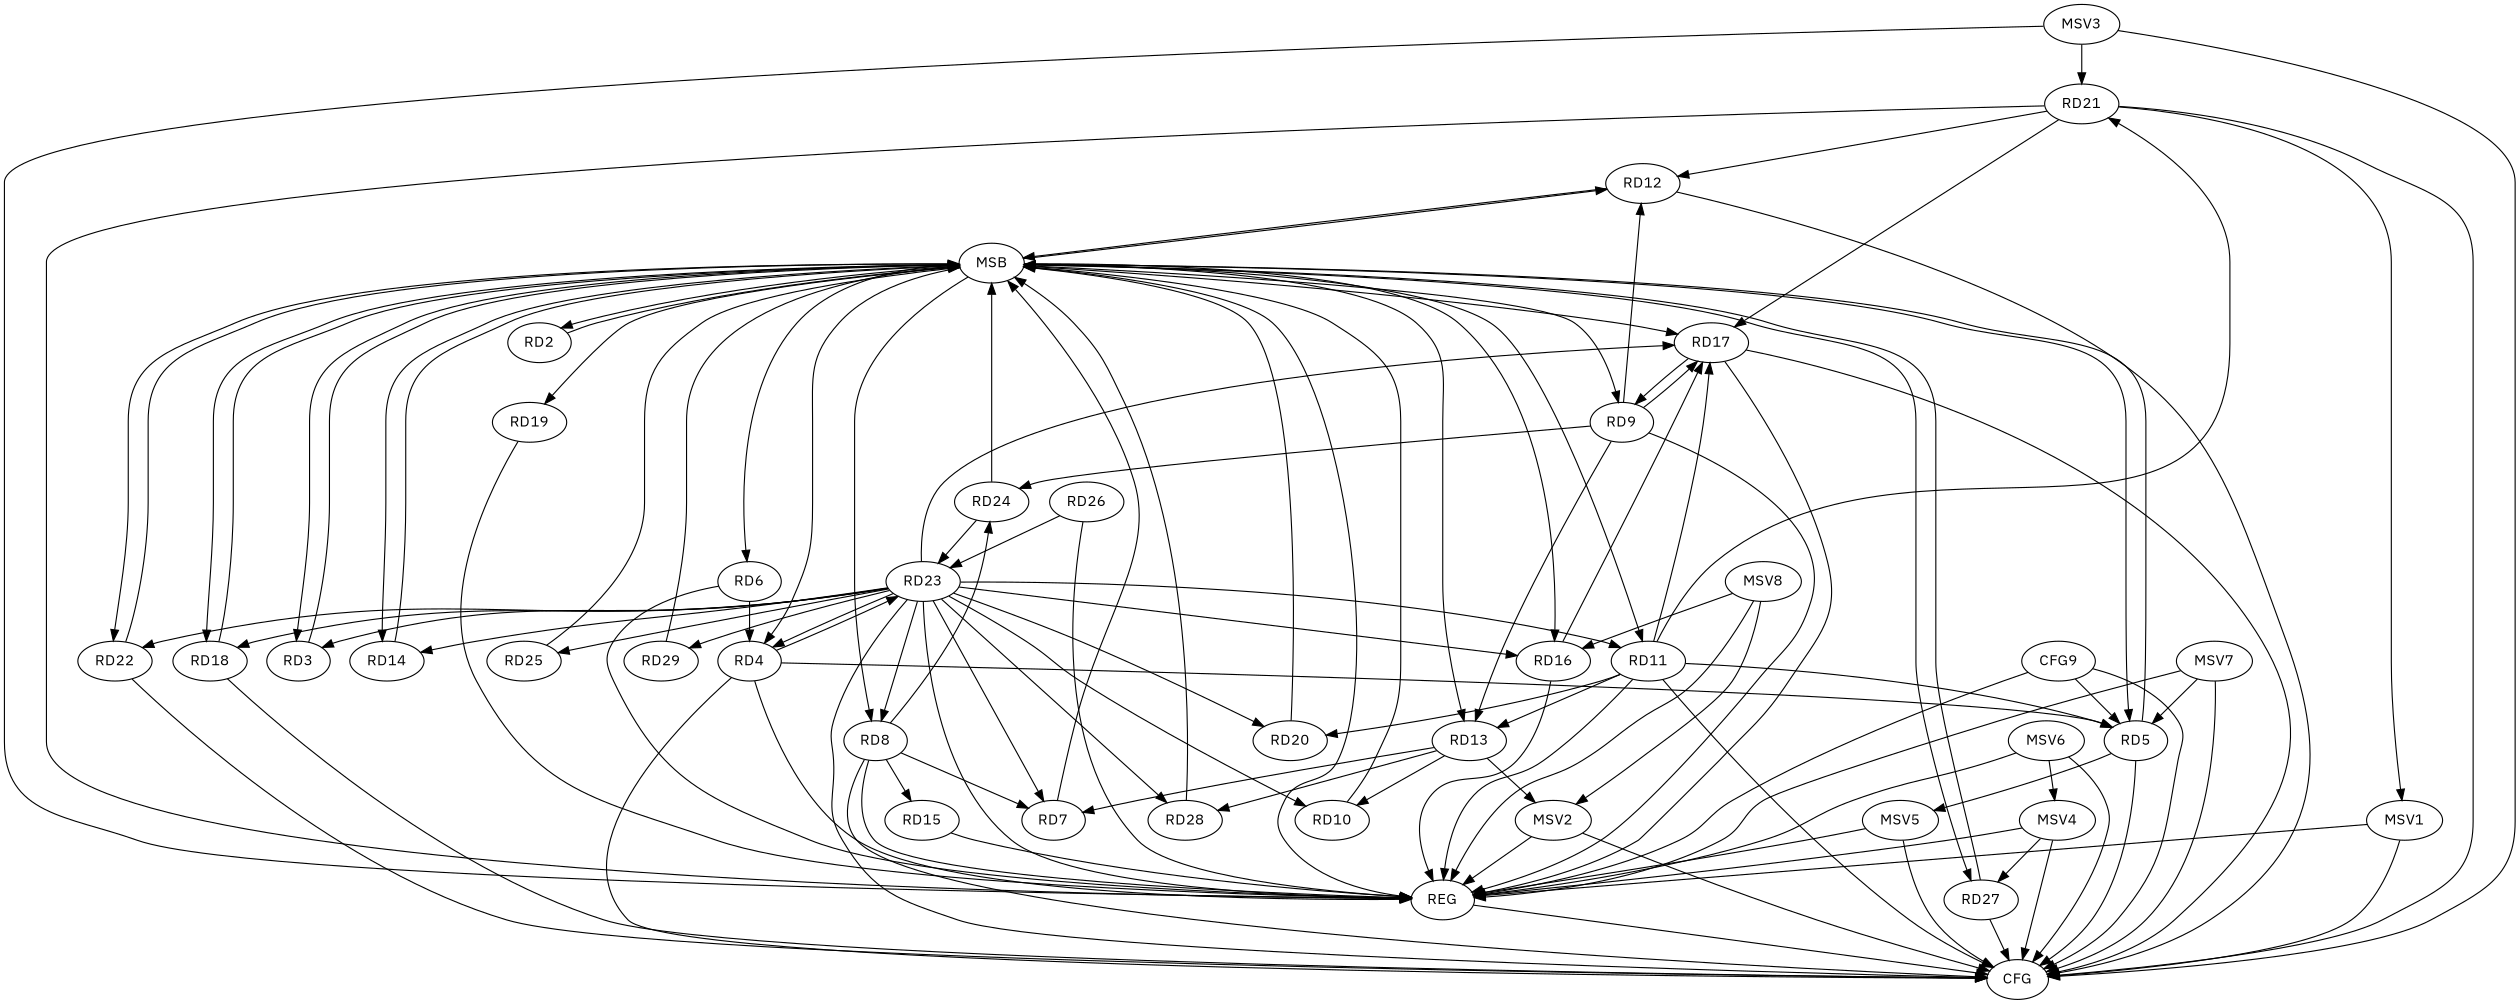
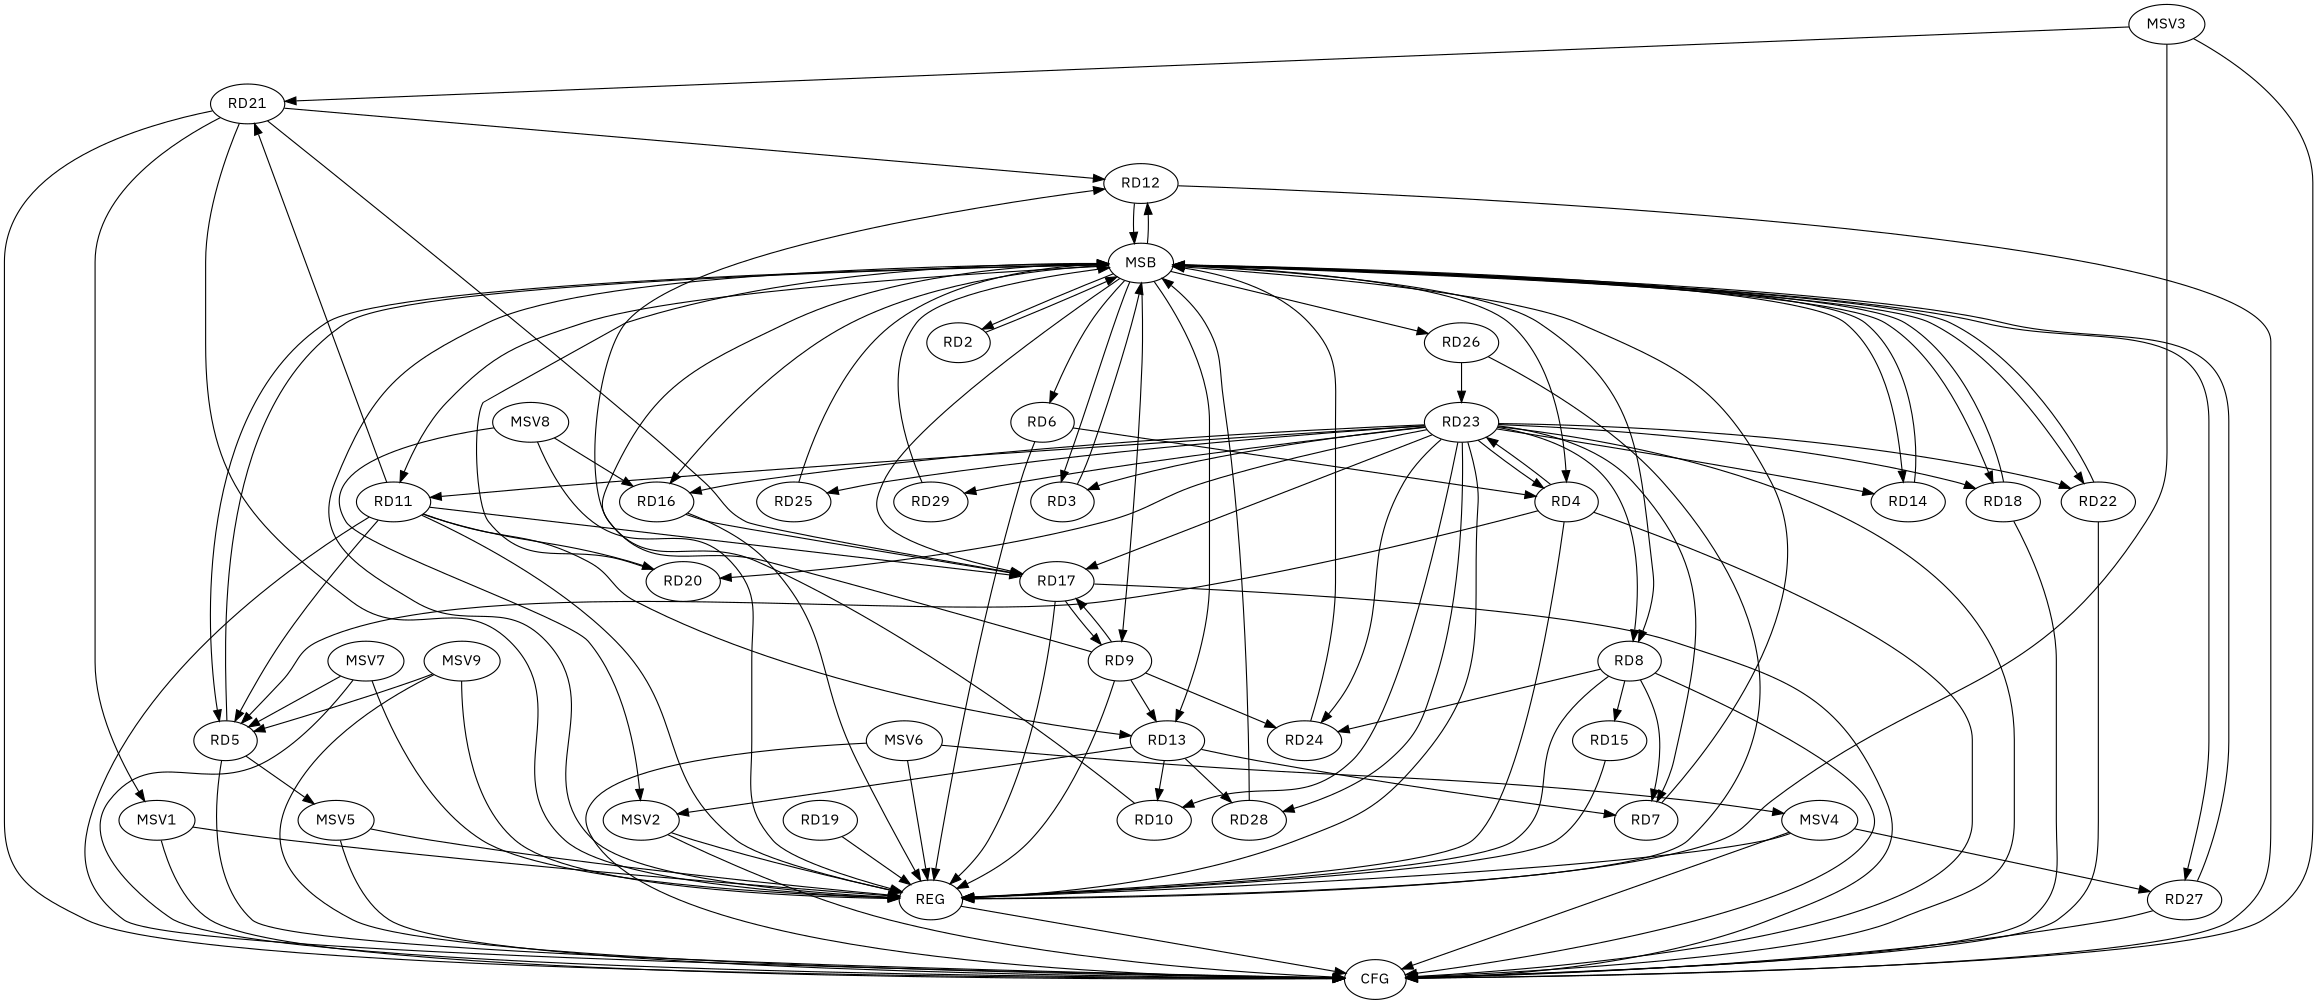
(633, 321) -> (1294, 301)
(961, 538) -> (1377, 573)
(2059, 661) -> (462, 661)
